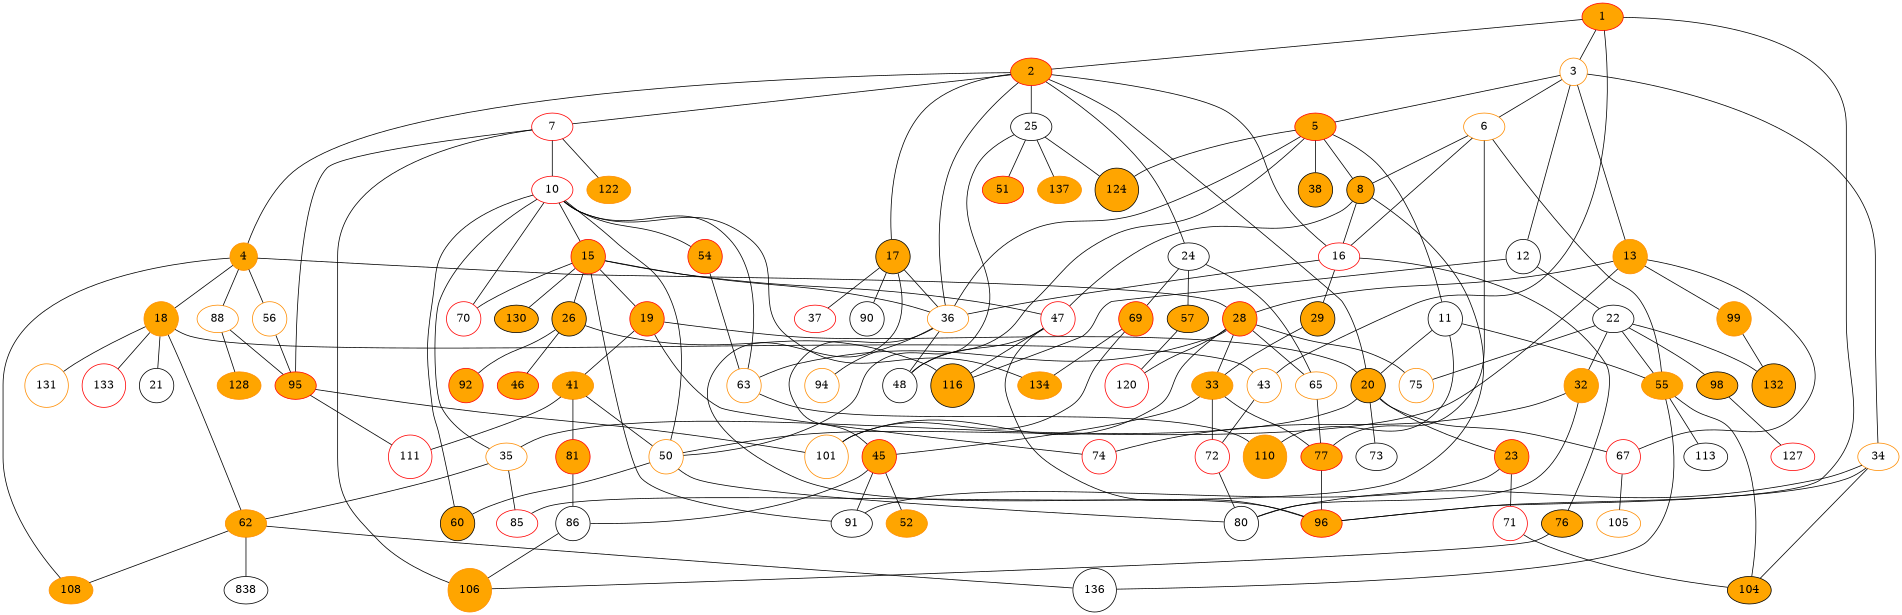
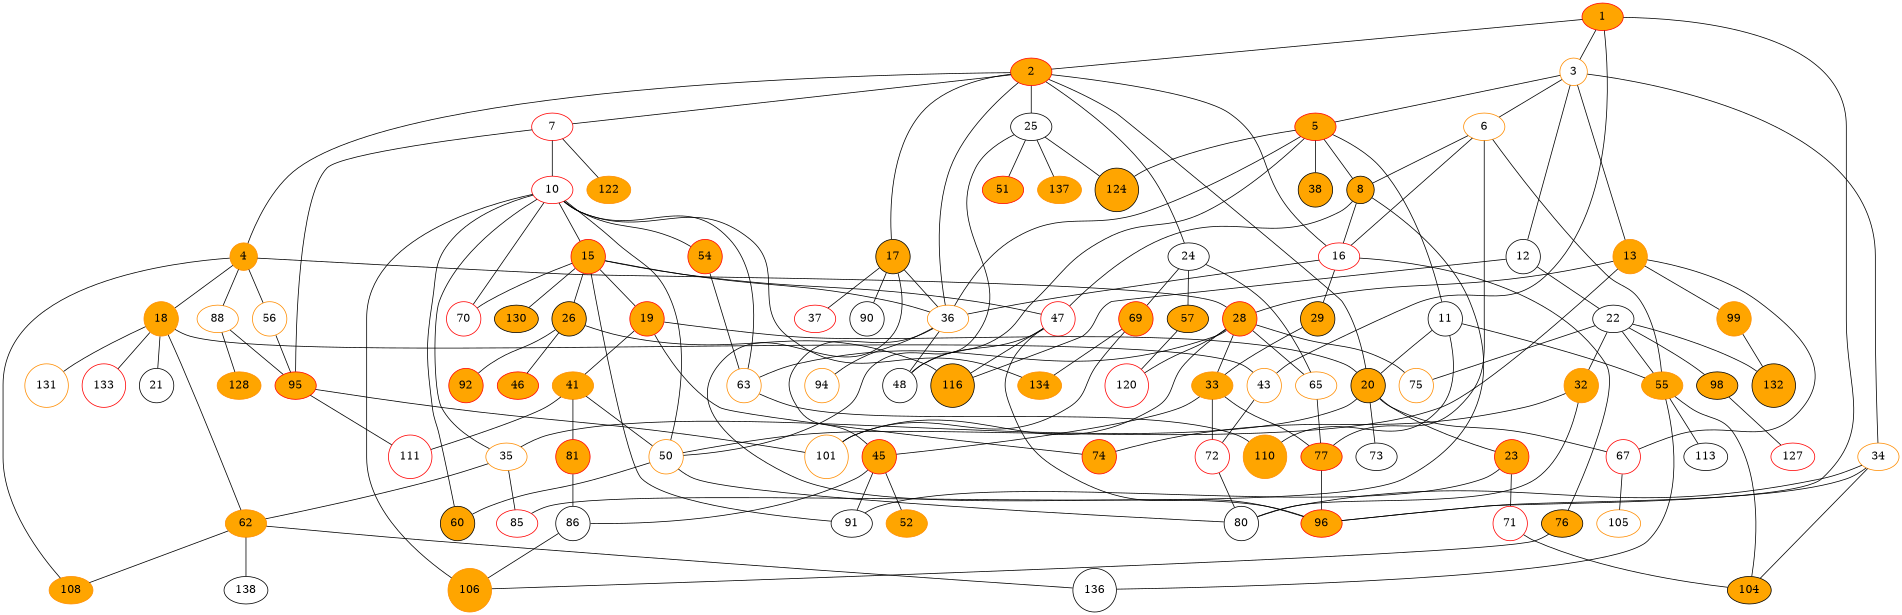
(338, 321) -> (367, 353)
(1099, 457) -> (1099, 457)
(246, 590) -> (246, 590)
